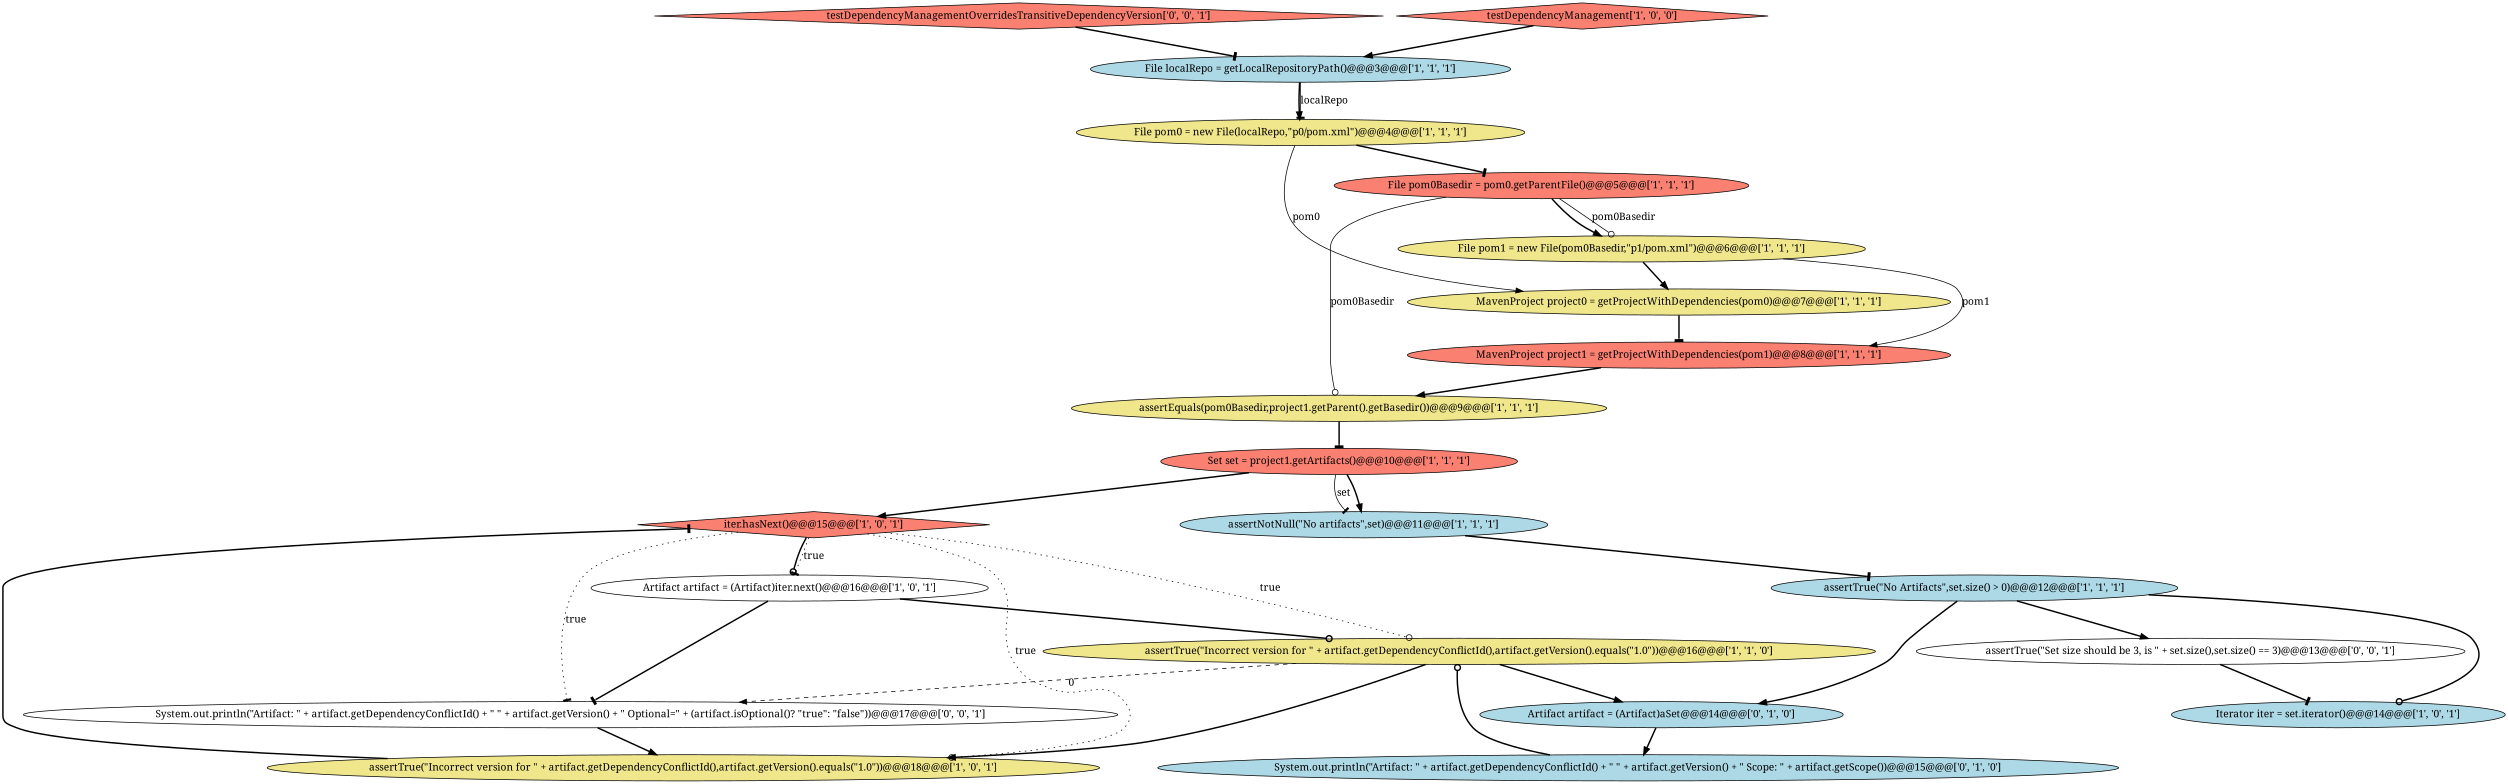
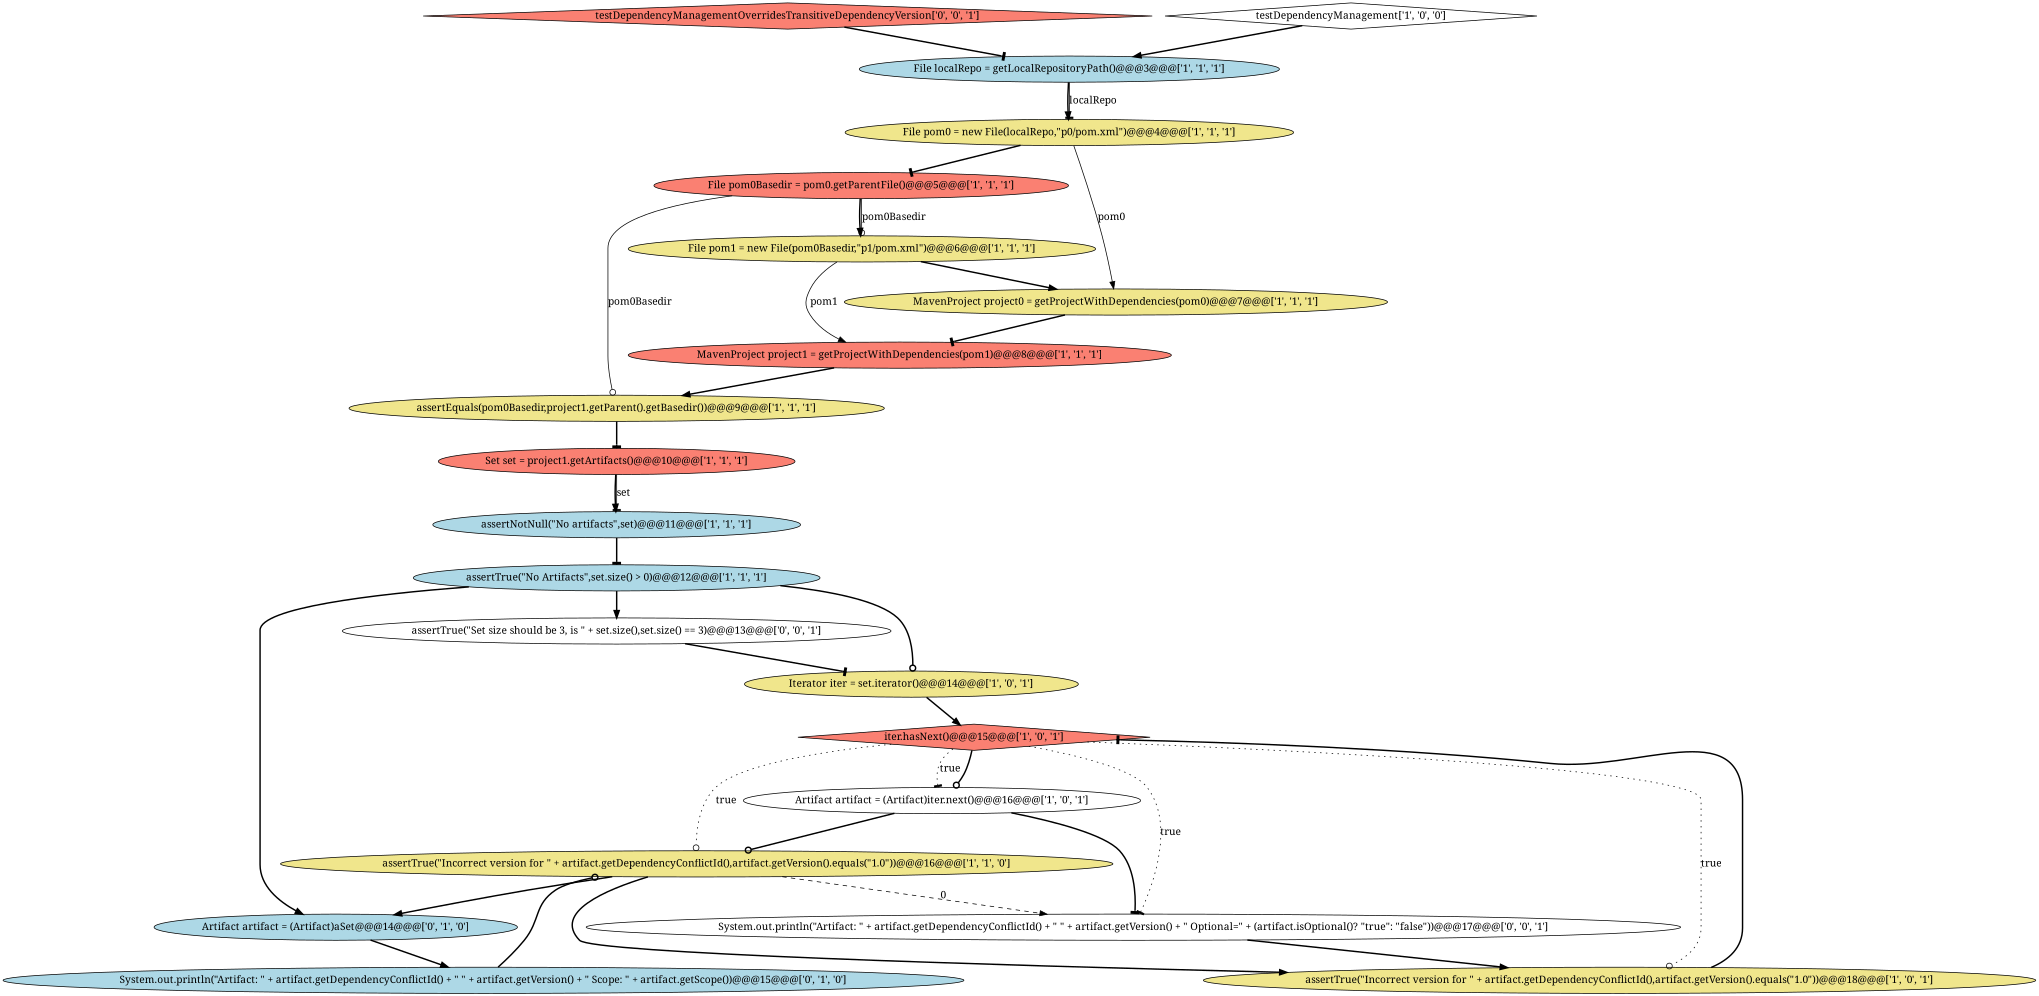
(1582, 16) -> (1351, 16)
(1067, 494) -> (941, 709)
(2338, 715) -> (911, 684)
